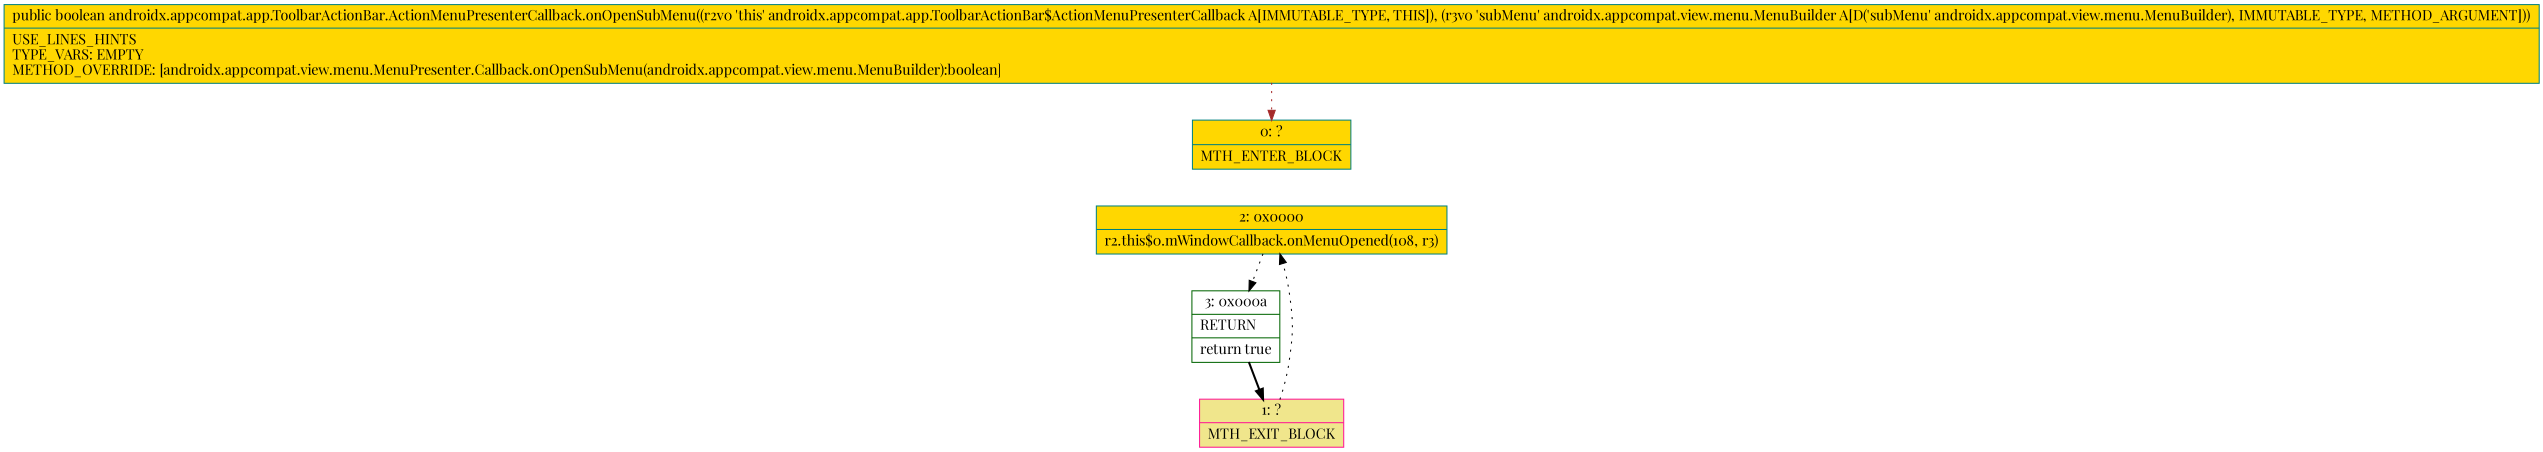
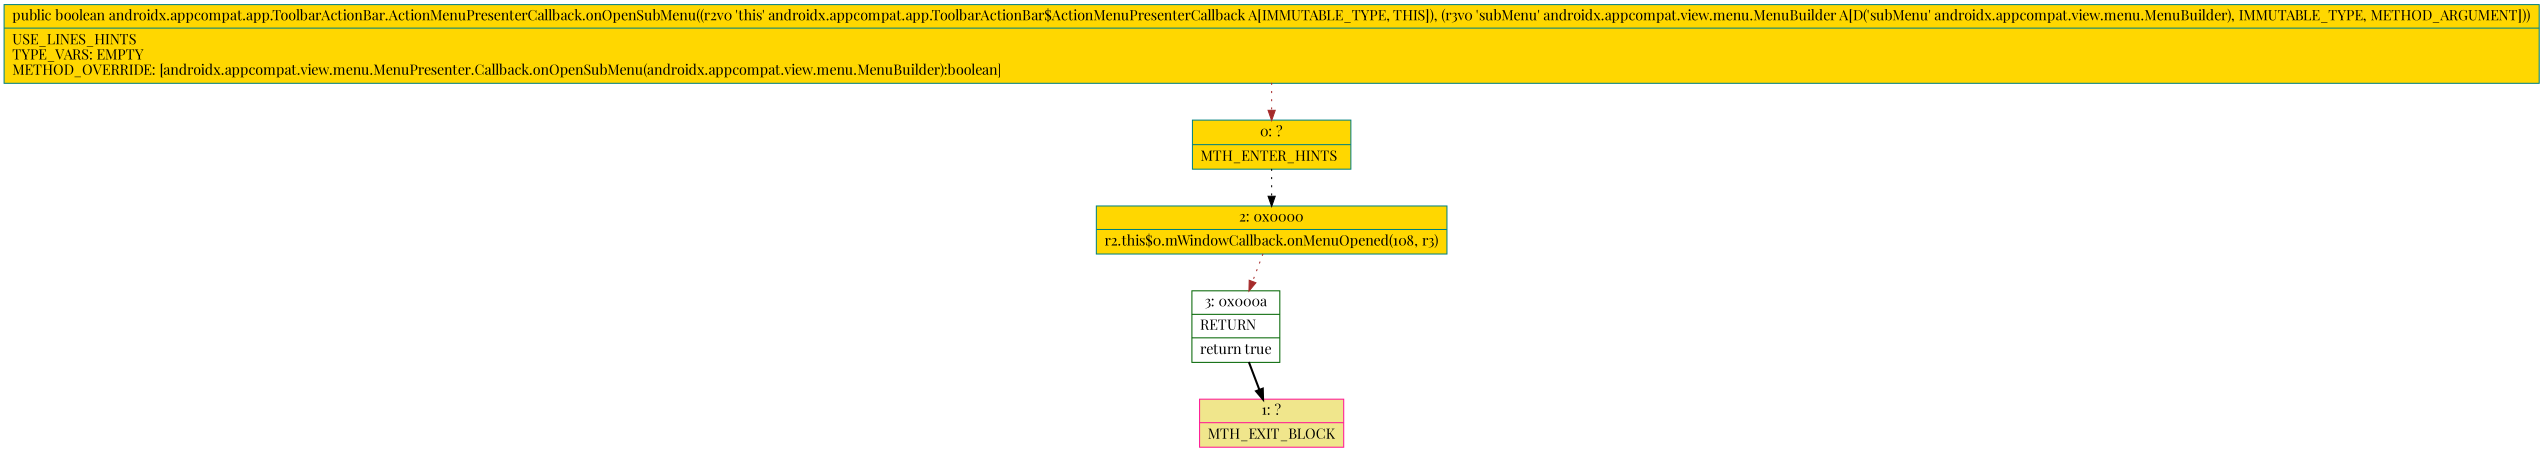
(1272, 156) -> (1269, 156)
(1258, 268) -> (1258, 268)
(1292, 332) -> (1272, 183)
